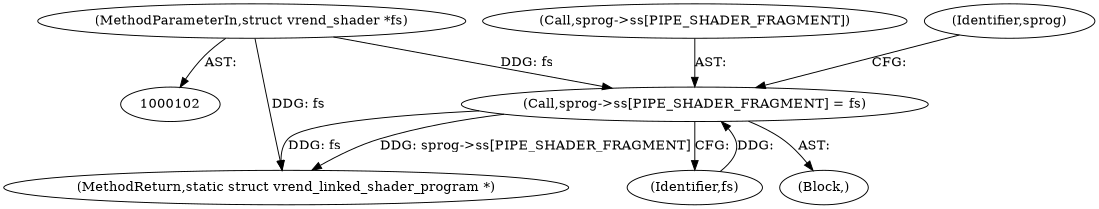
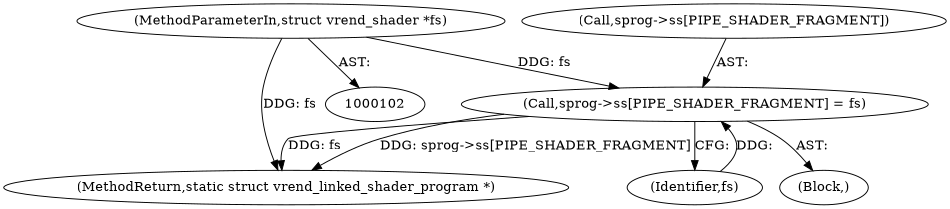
(1010, 21) -> none
